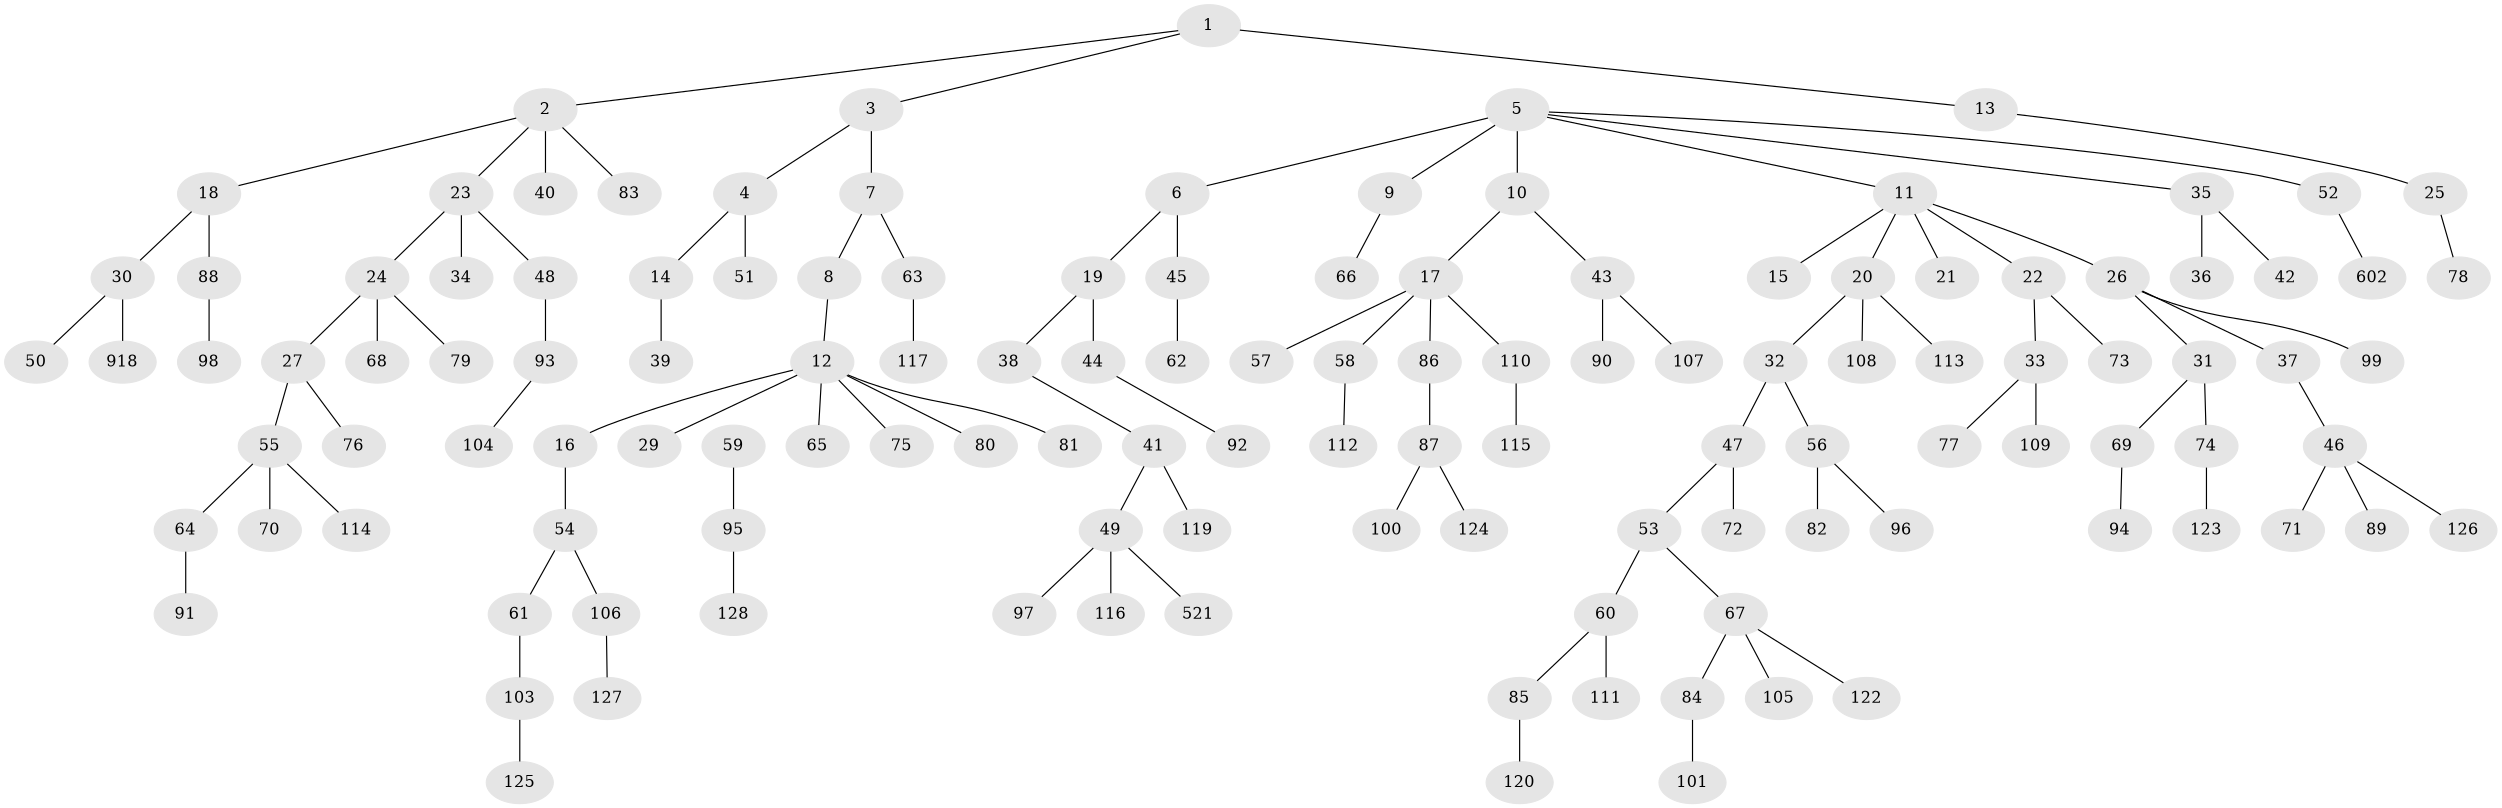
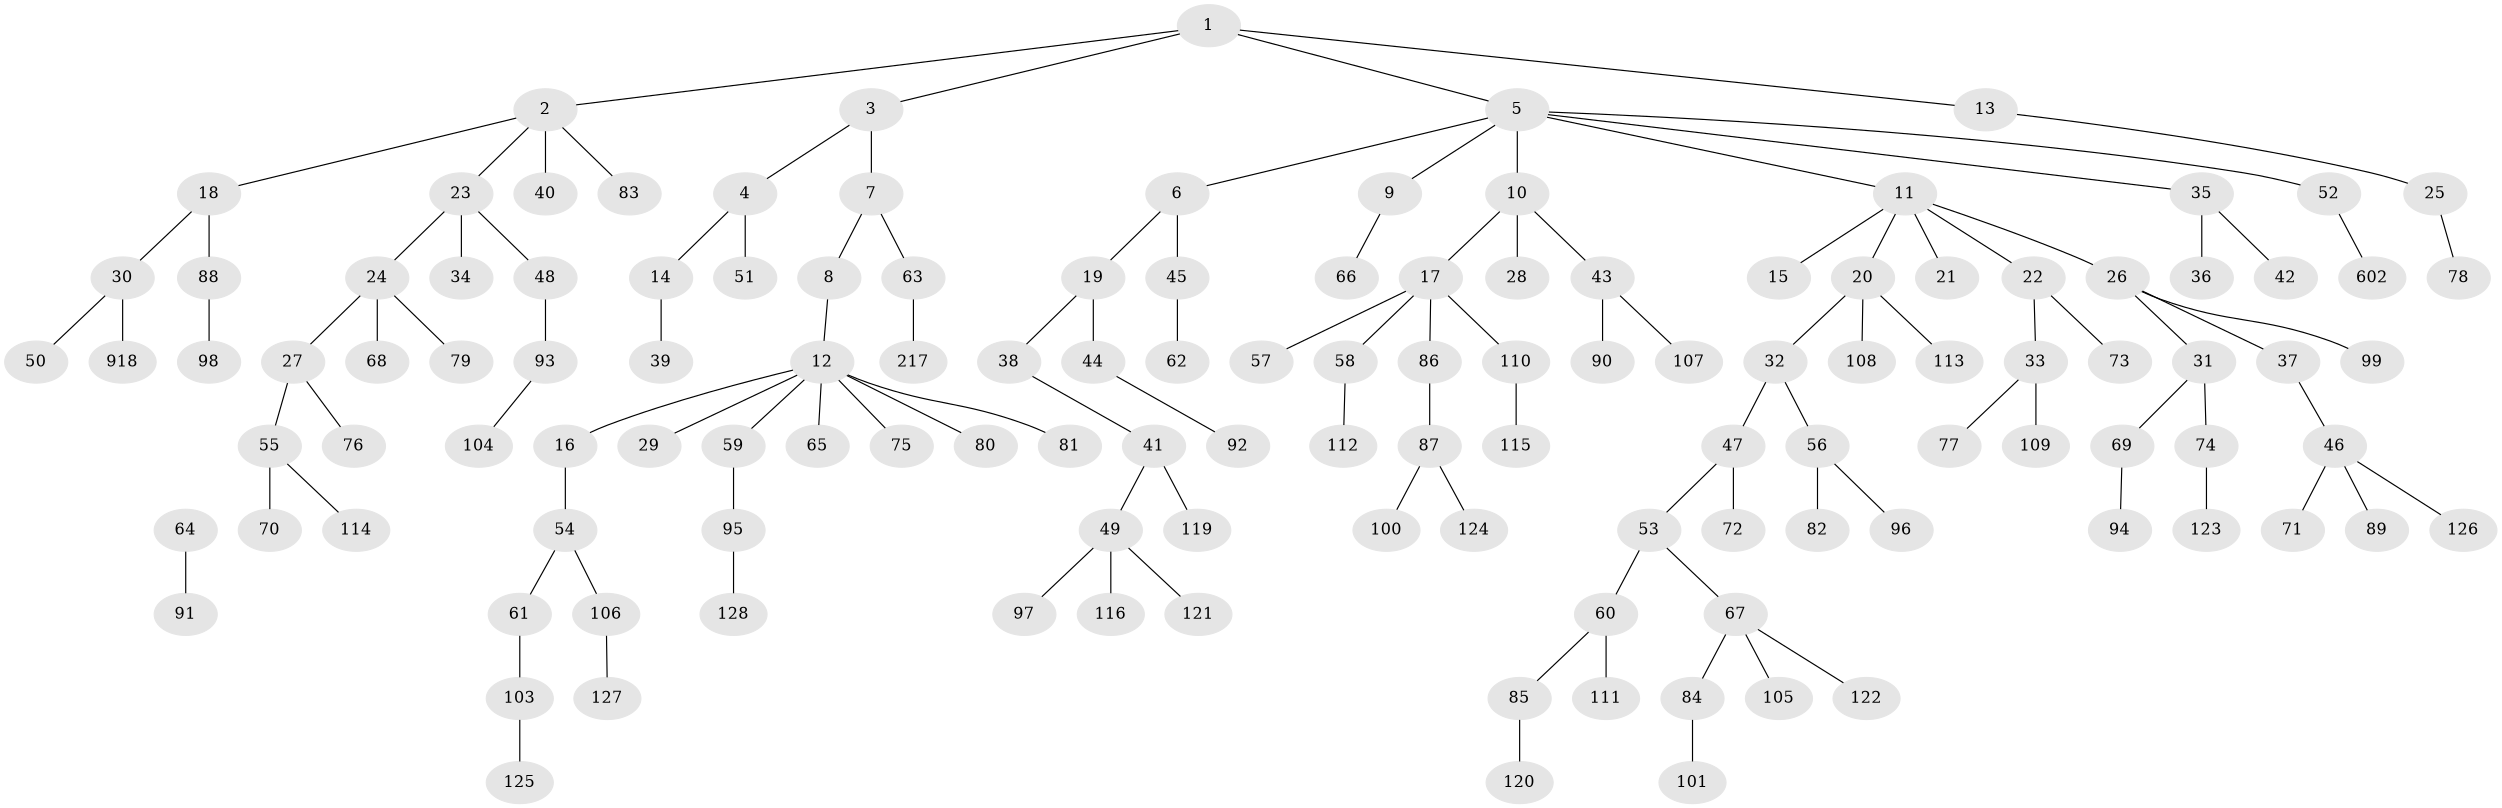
none -> (1363, 68)
none -> (1517, 278)
(913, 362) -> (913, 362)
none -> (778, 404)
(228, 488) -> none
(1198, 614) -> (1198, 614)
